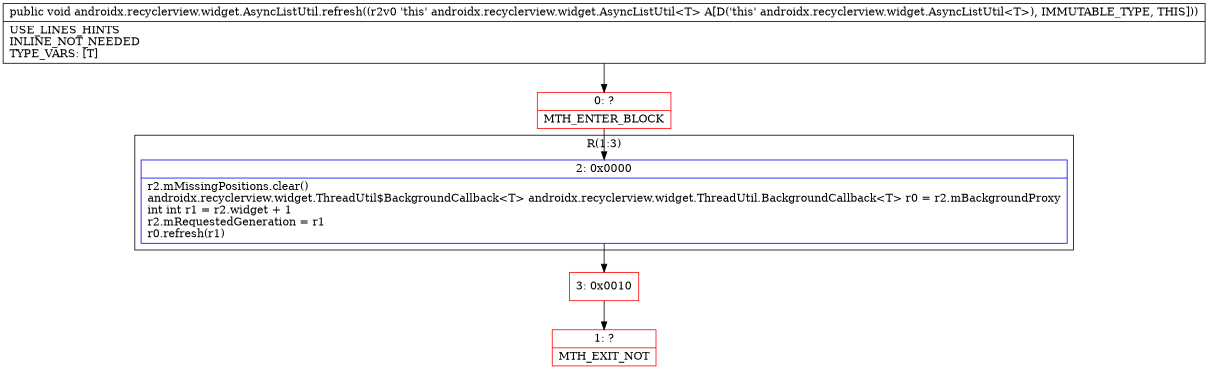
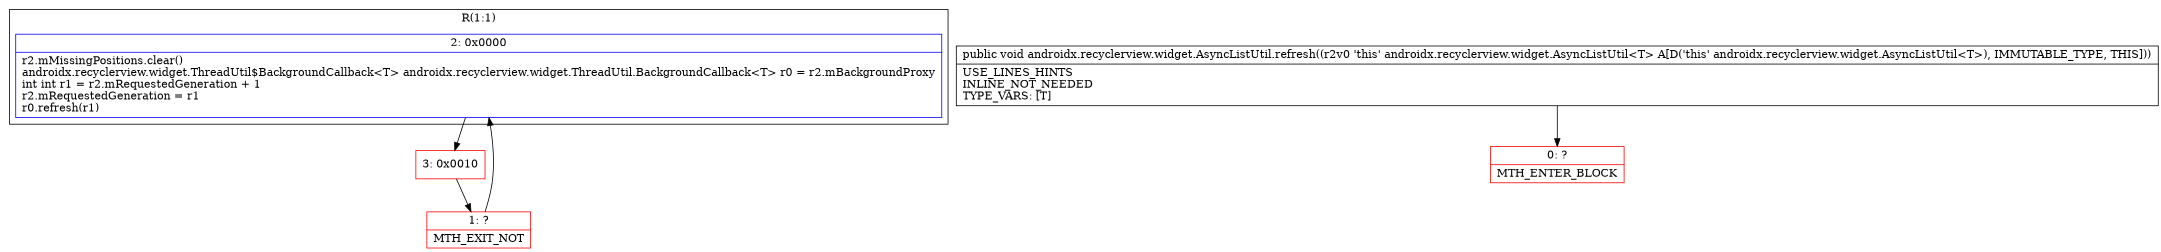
(604, 140) -> (493, 169)
(604, 144) -> (479, 18)
(220, 210) -> (142, 85)
